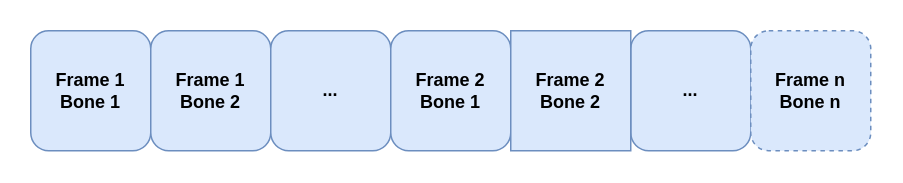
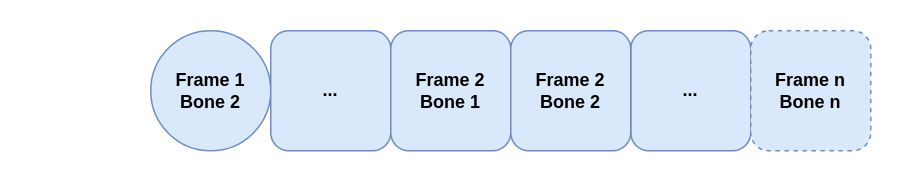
(91, 91) -> none
(211, 91) -> (211, 91)
(571, 91) -> (571, 91)
